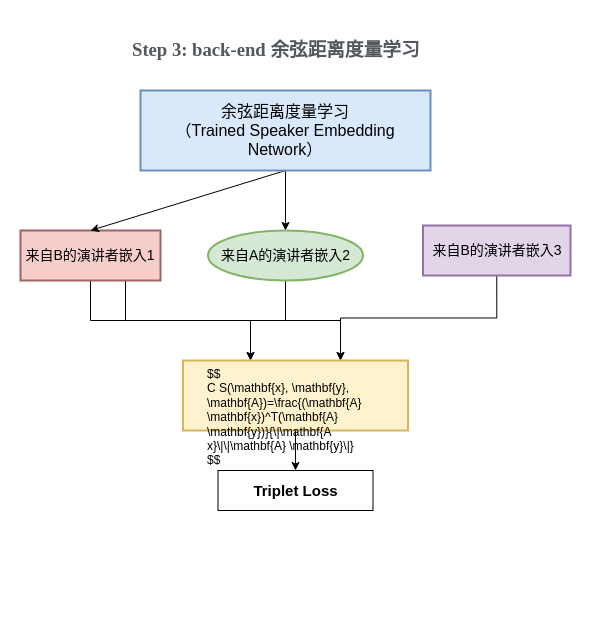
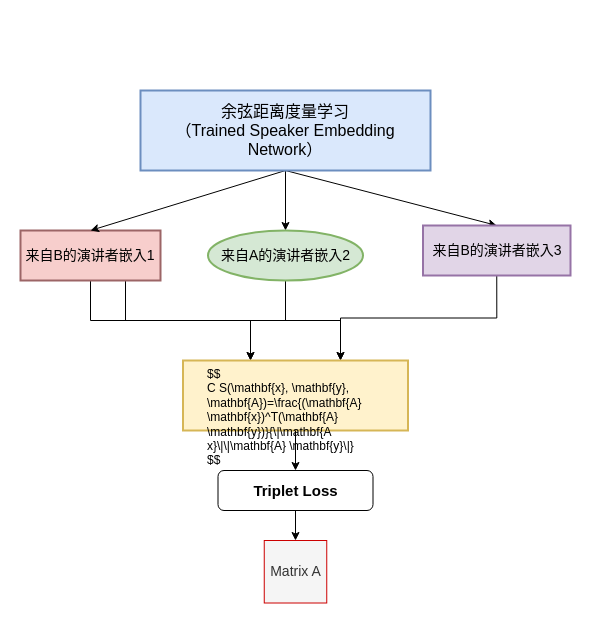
(296, 56) -> none
none -> (390, 198)
(296, 491) -> (296, 491)
none -> (296, 522)
none -> (296, 572)
